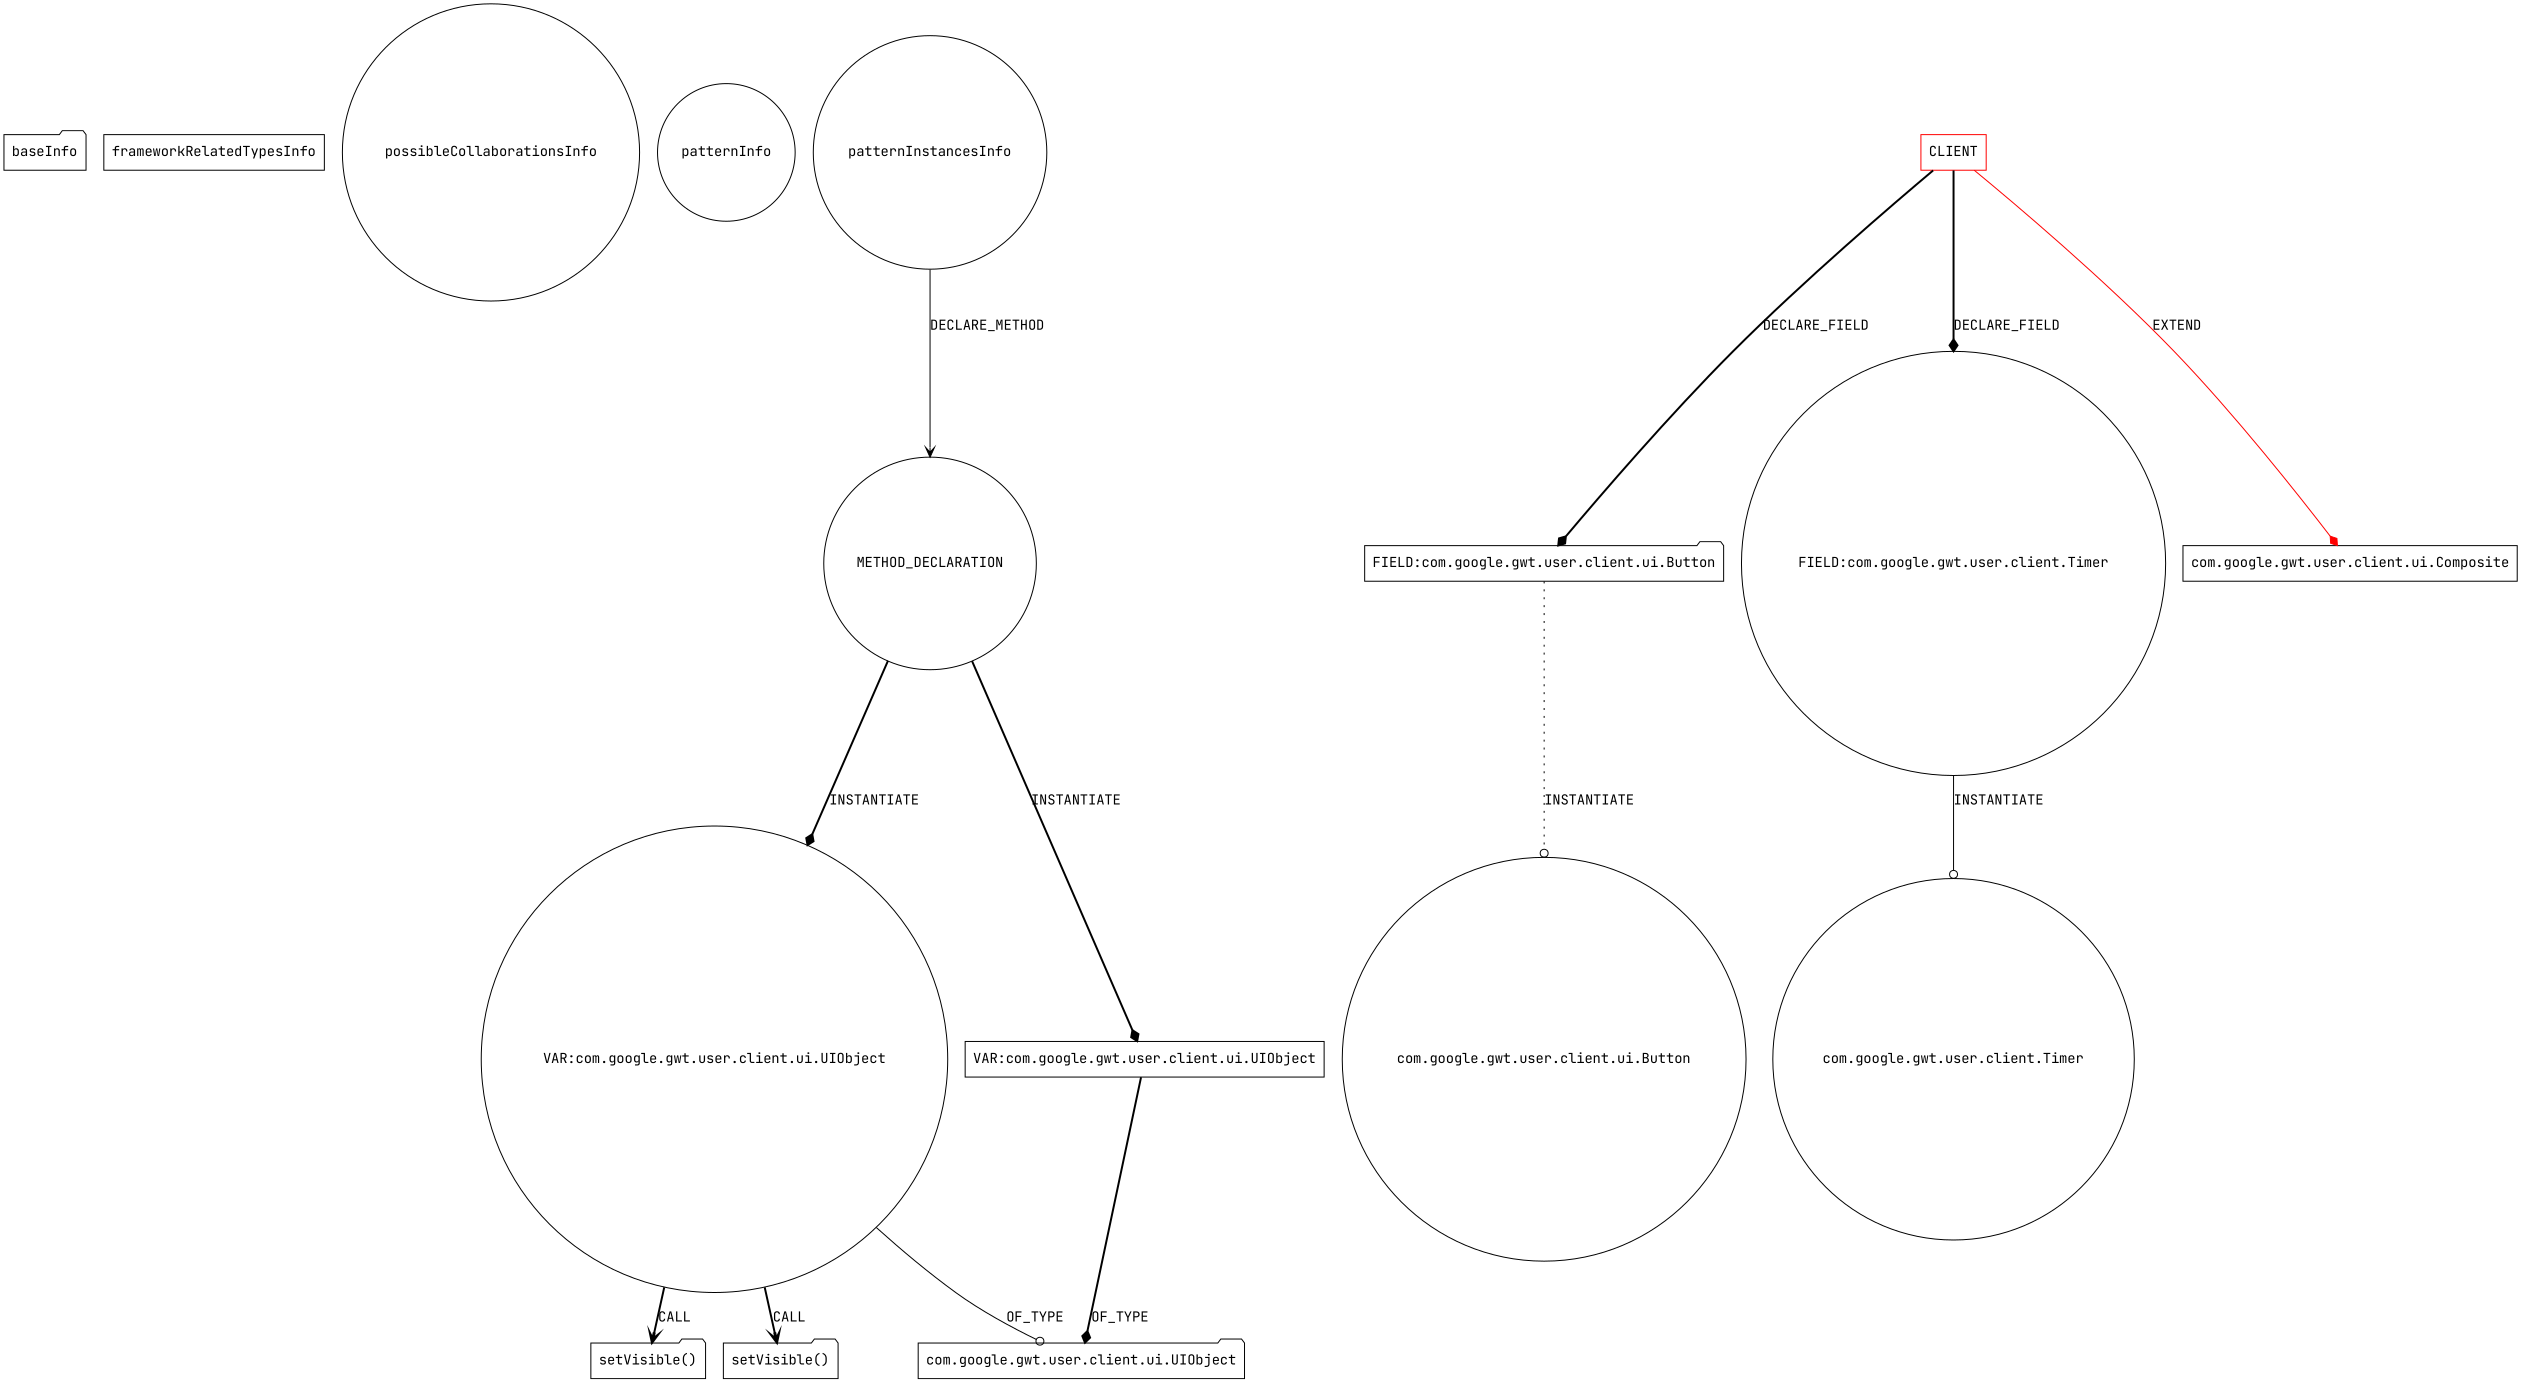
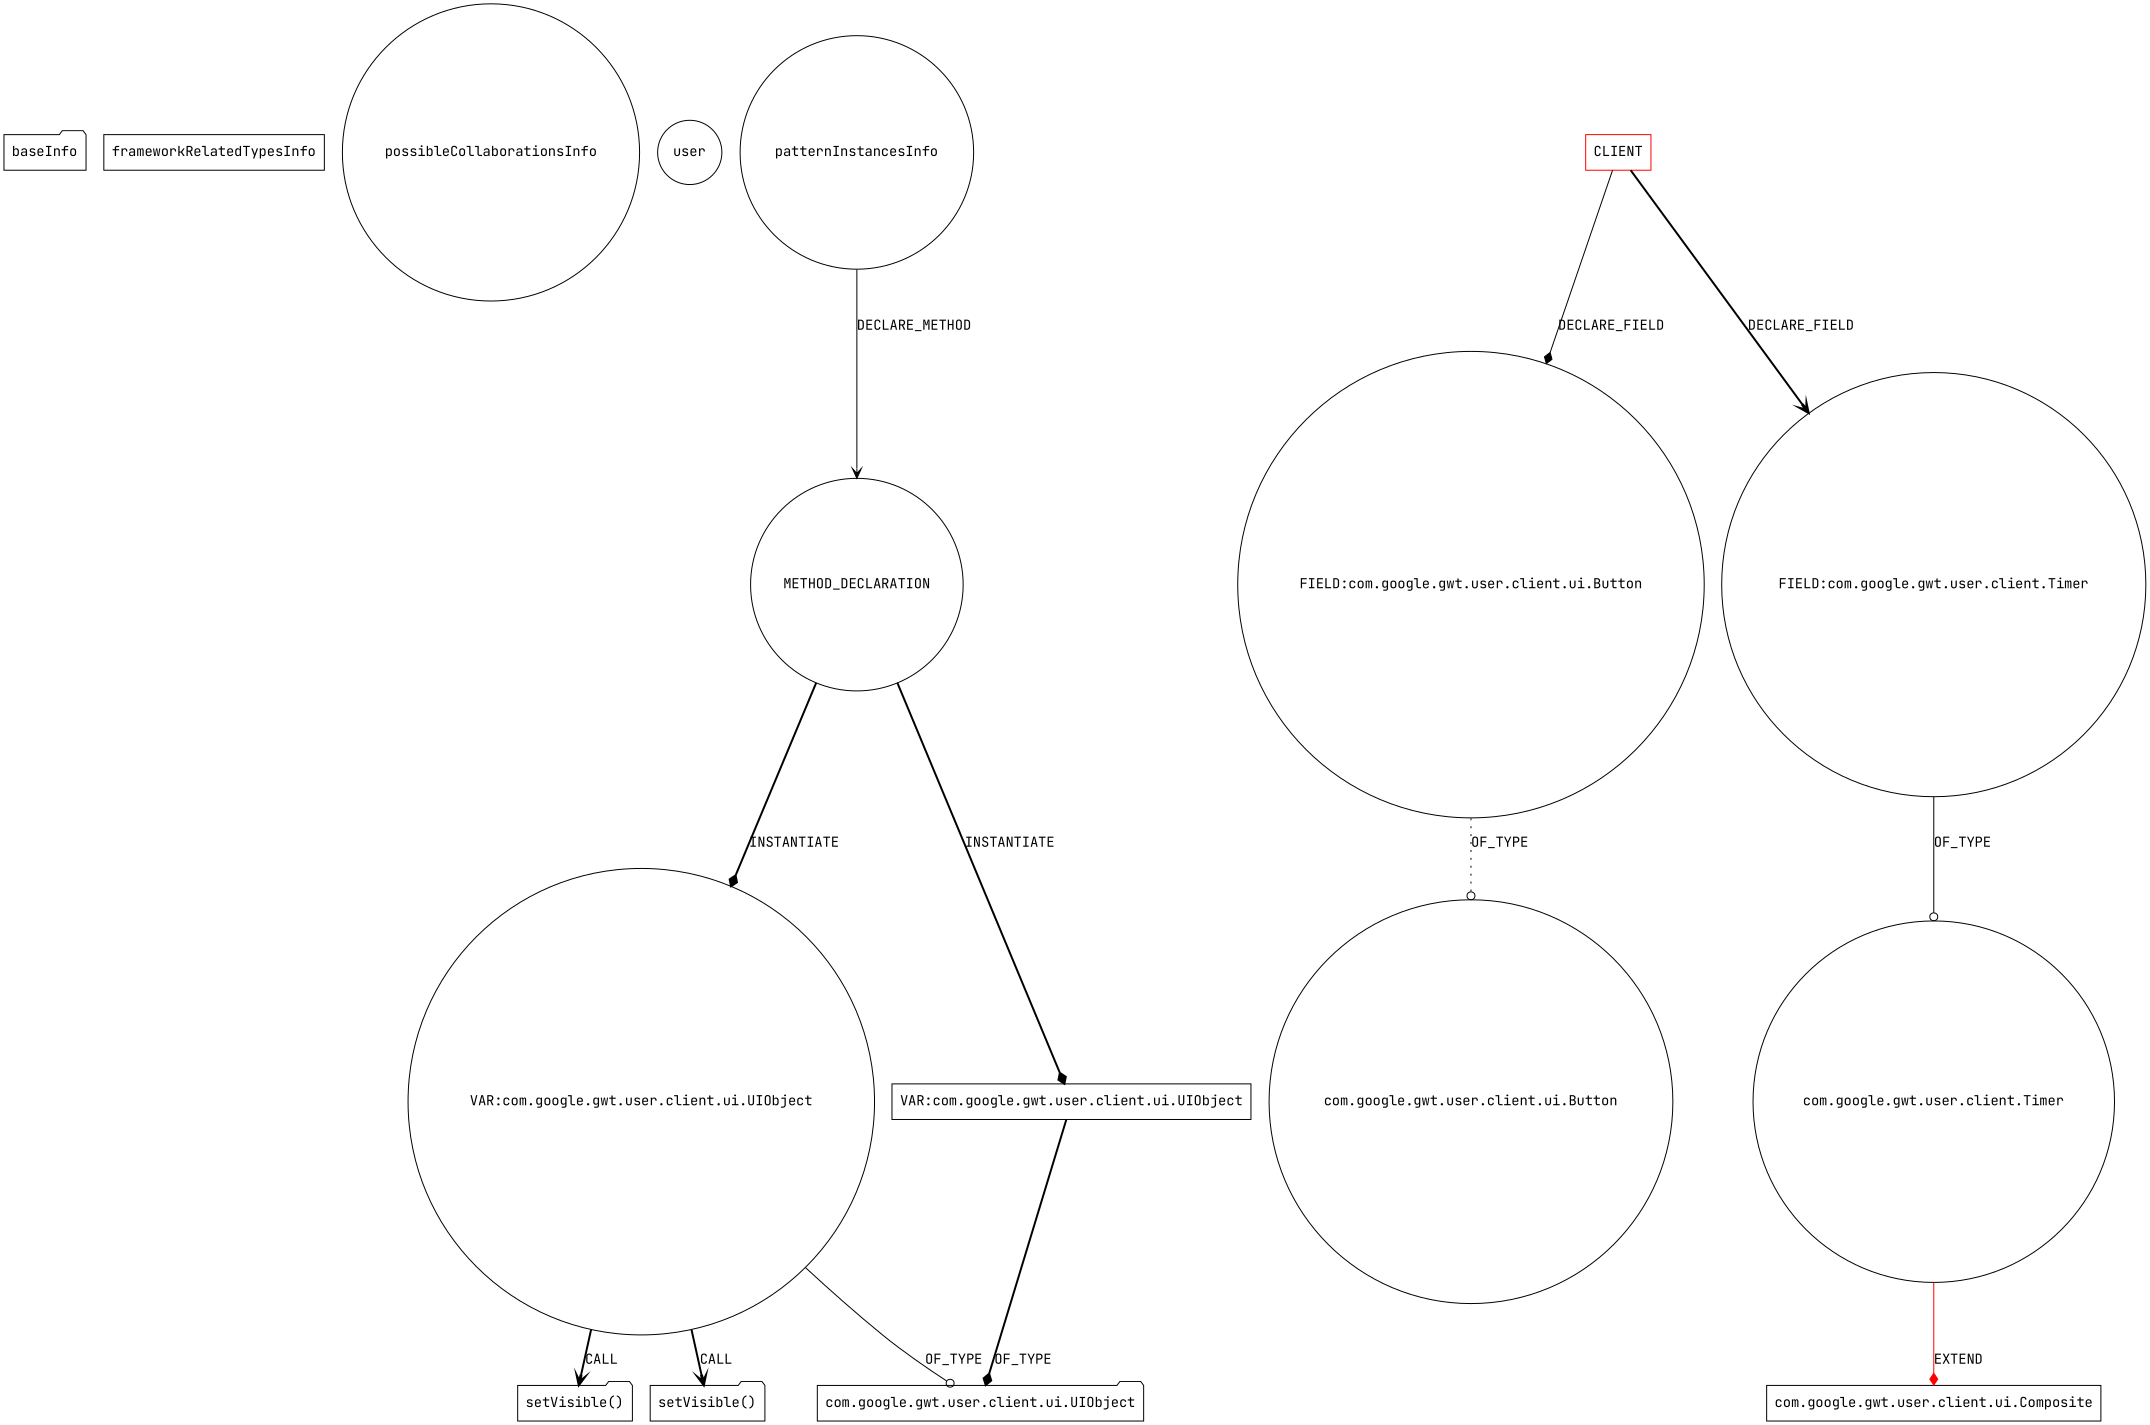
(726, 152) -> (690, 152)
(1954, 255) -> (1717, 288)
(2164, 341) -> (1934, 1328)
(1740, 344) -> (1581, 261)
(1544, 563) -> (1471, 585)
(1589, 801) -> (1500, 843)
(1999, 801) -> (1962, 843)
